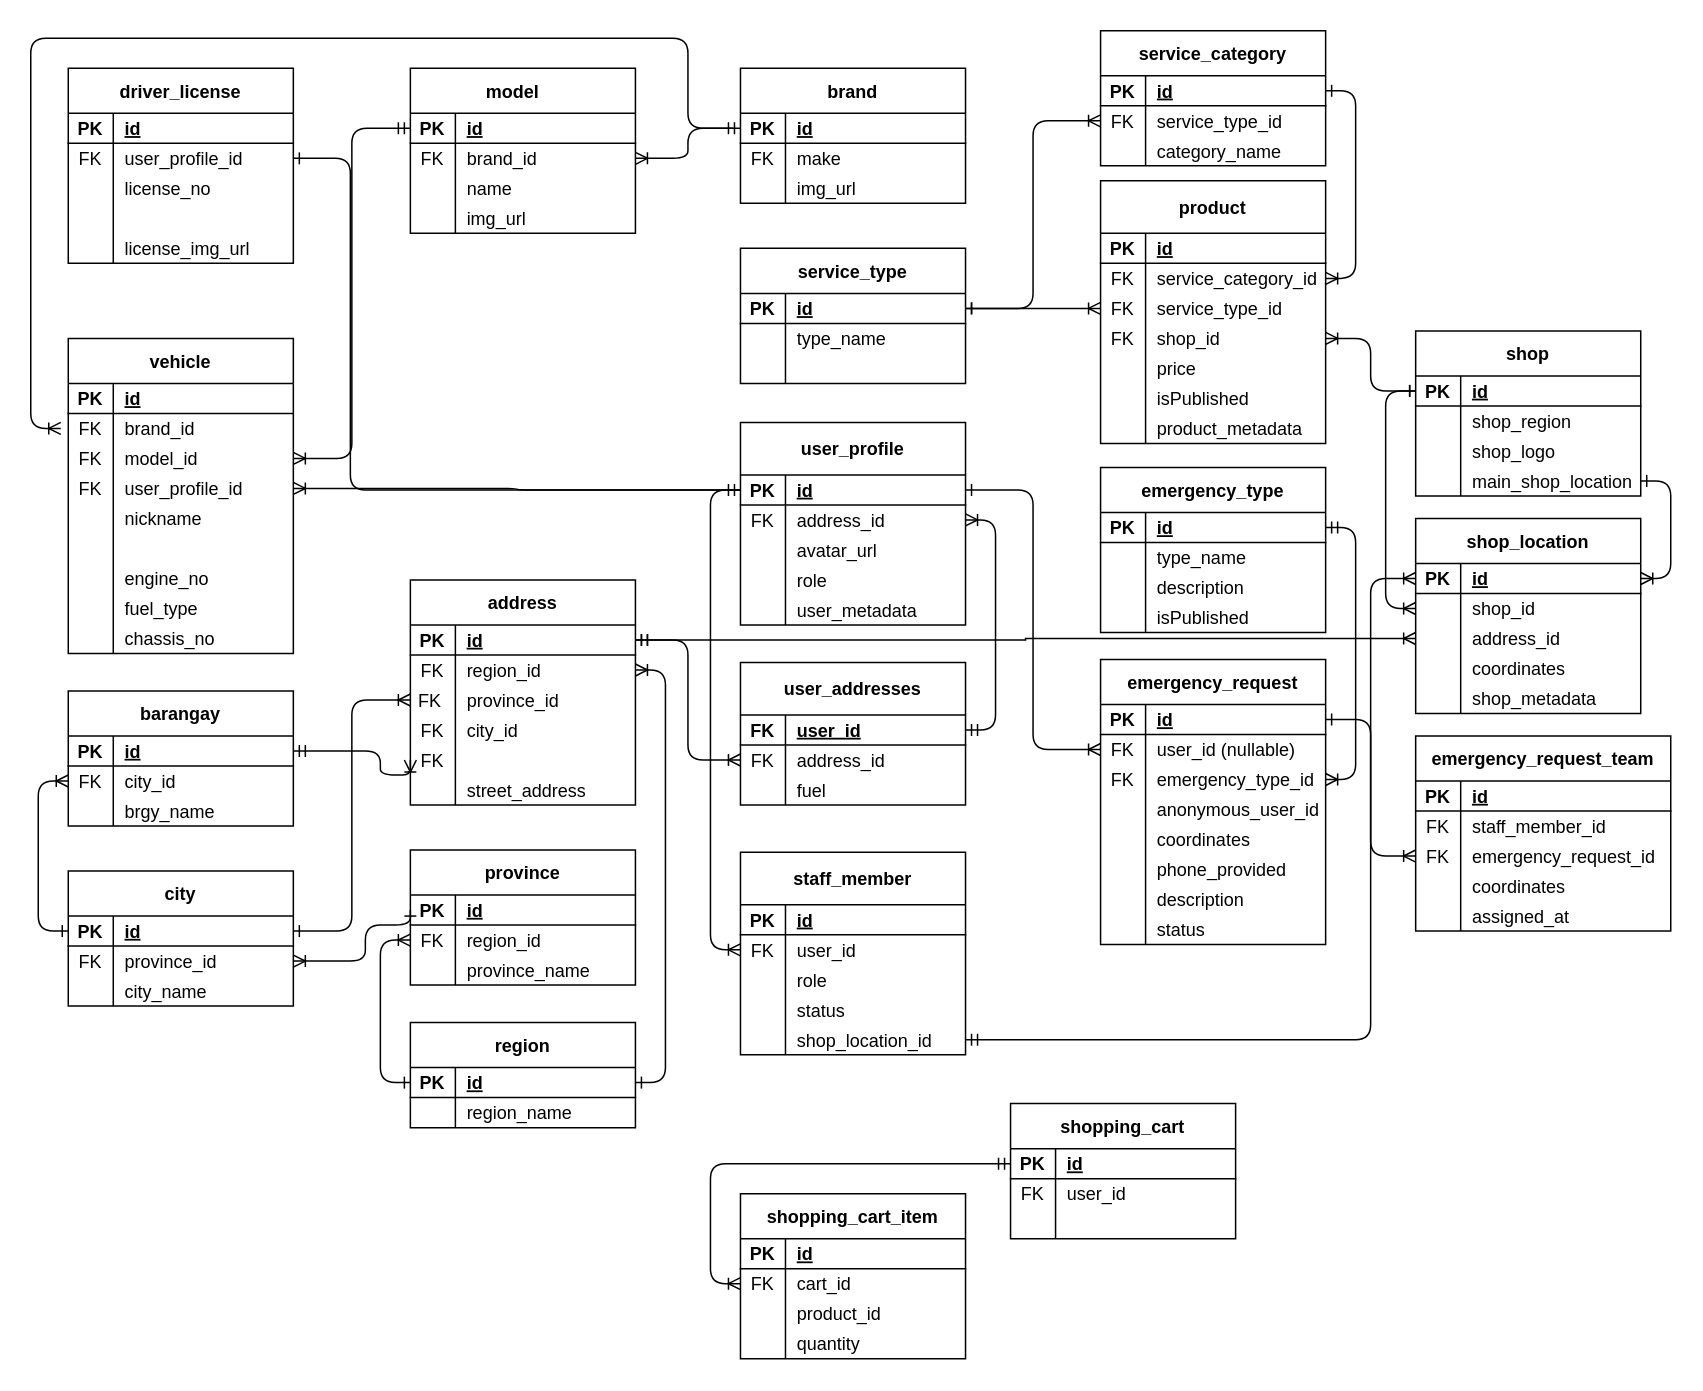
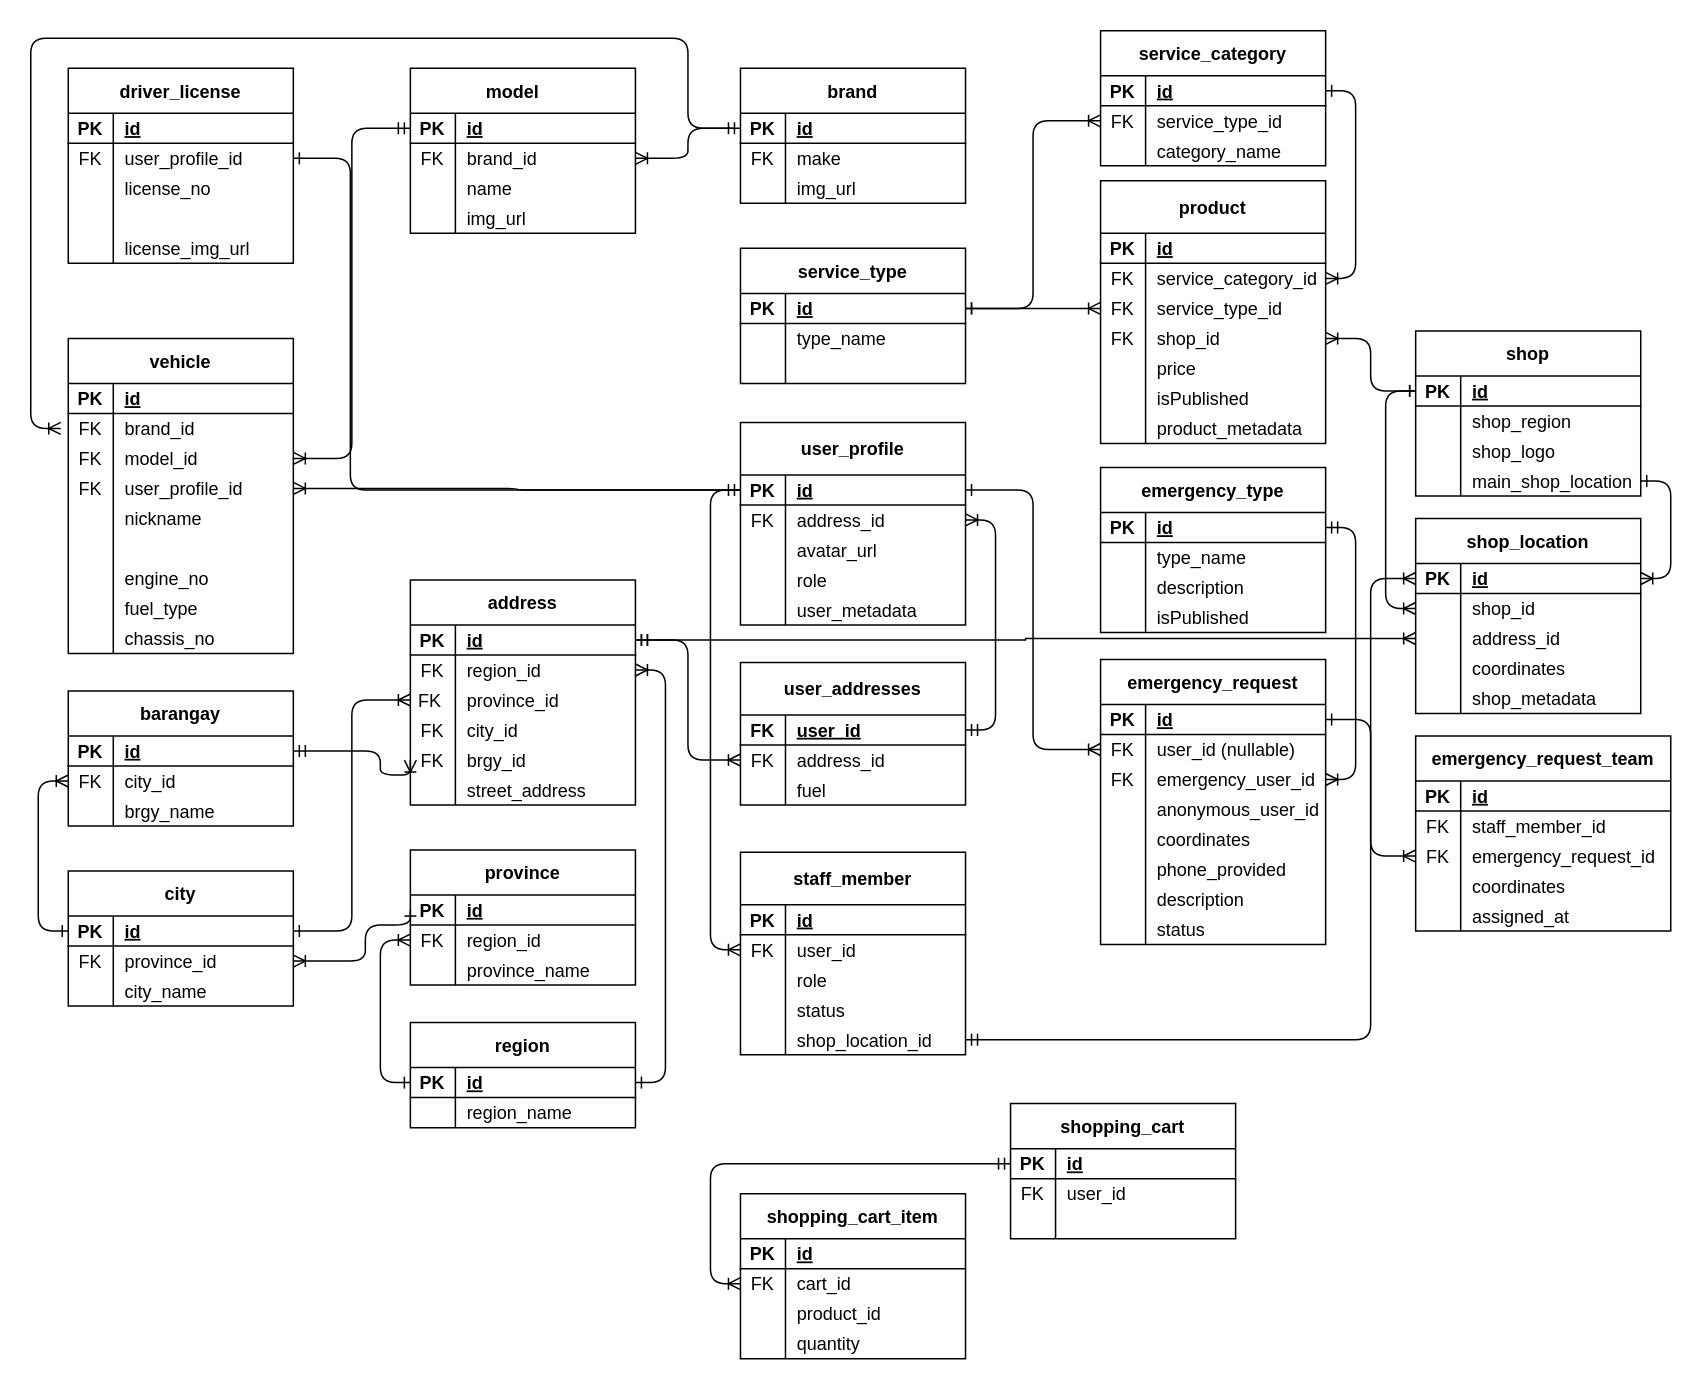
none -> (545, 760)
(1240, 780) -> (1240, 780)
